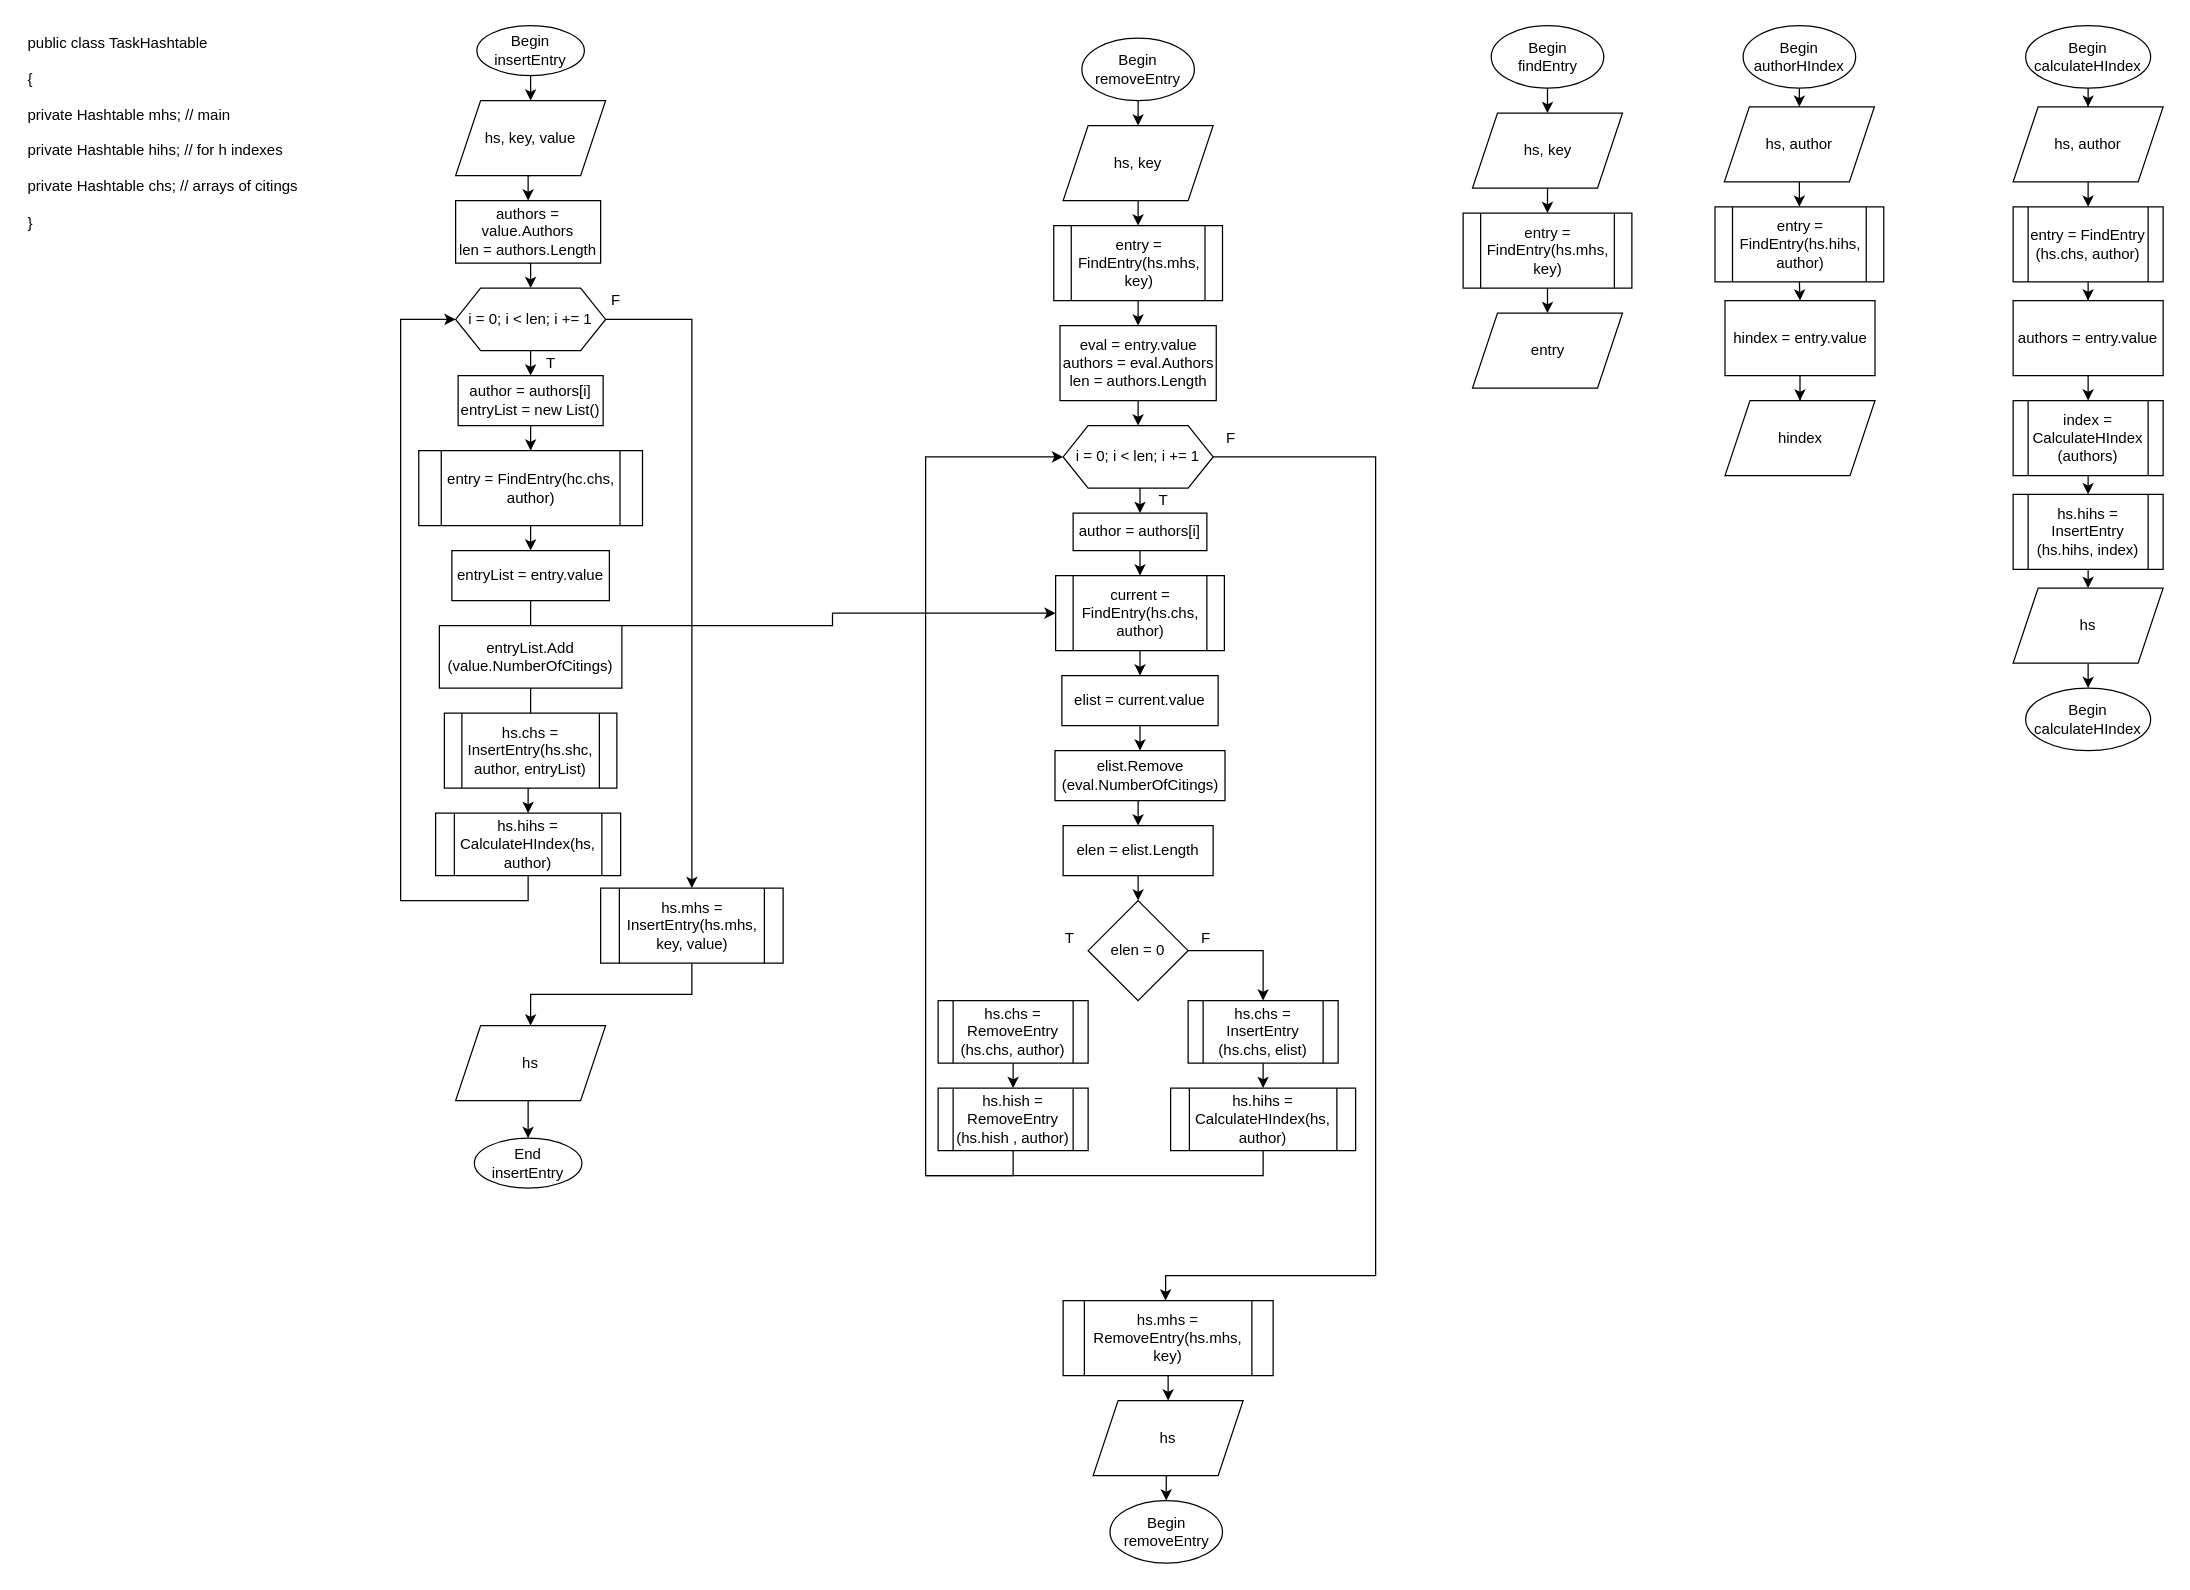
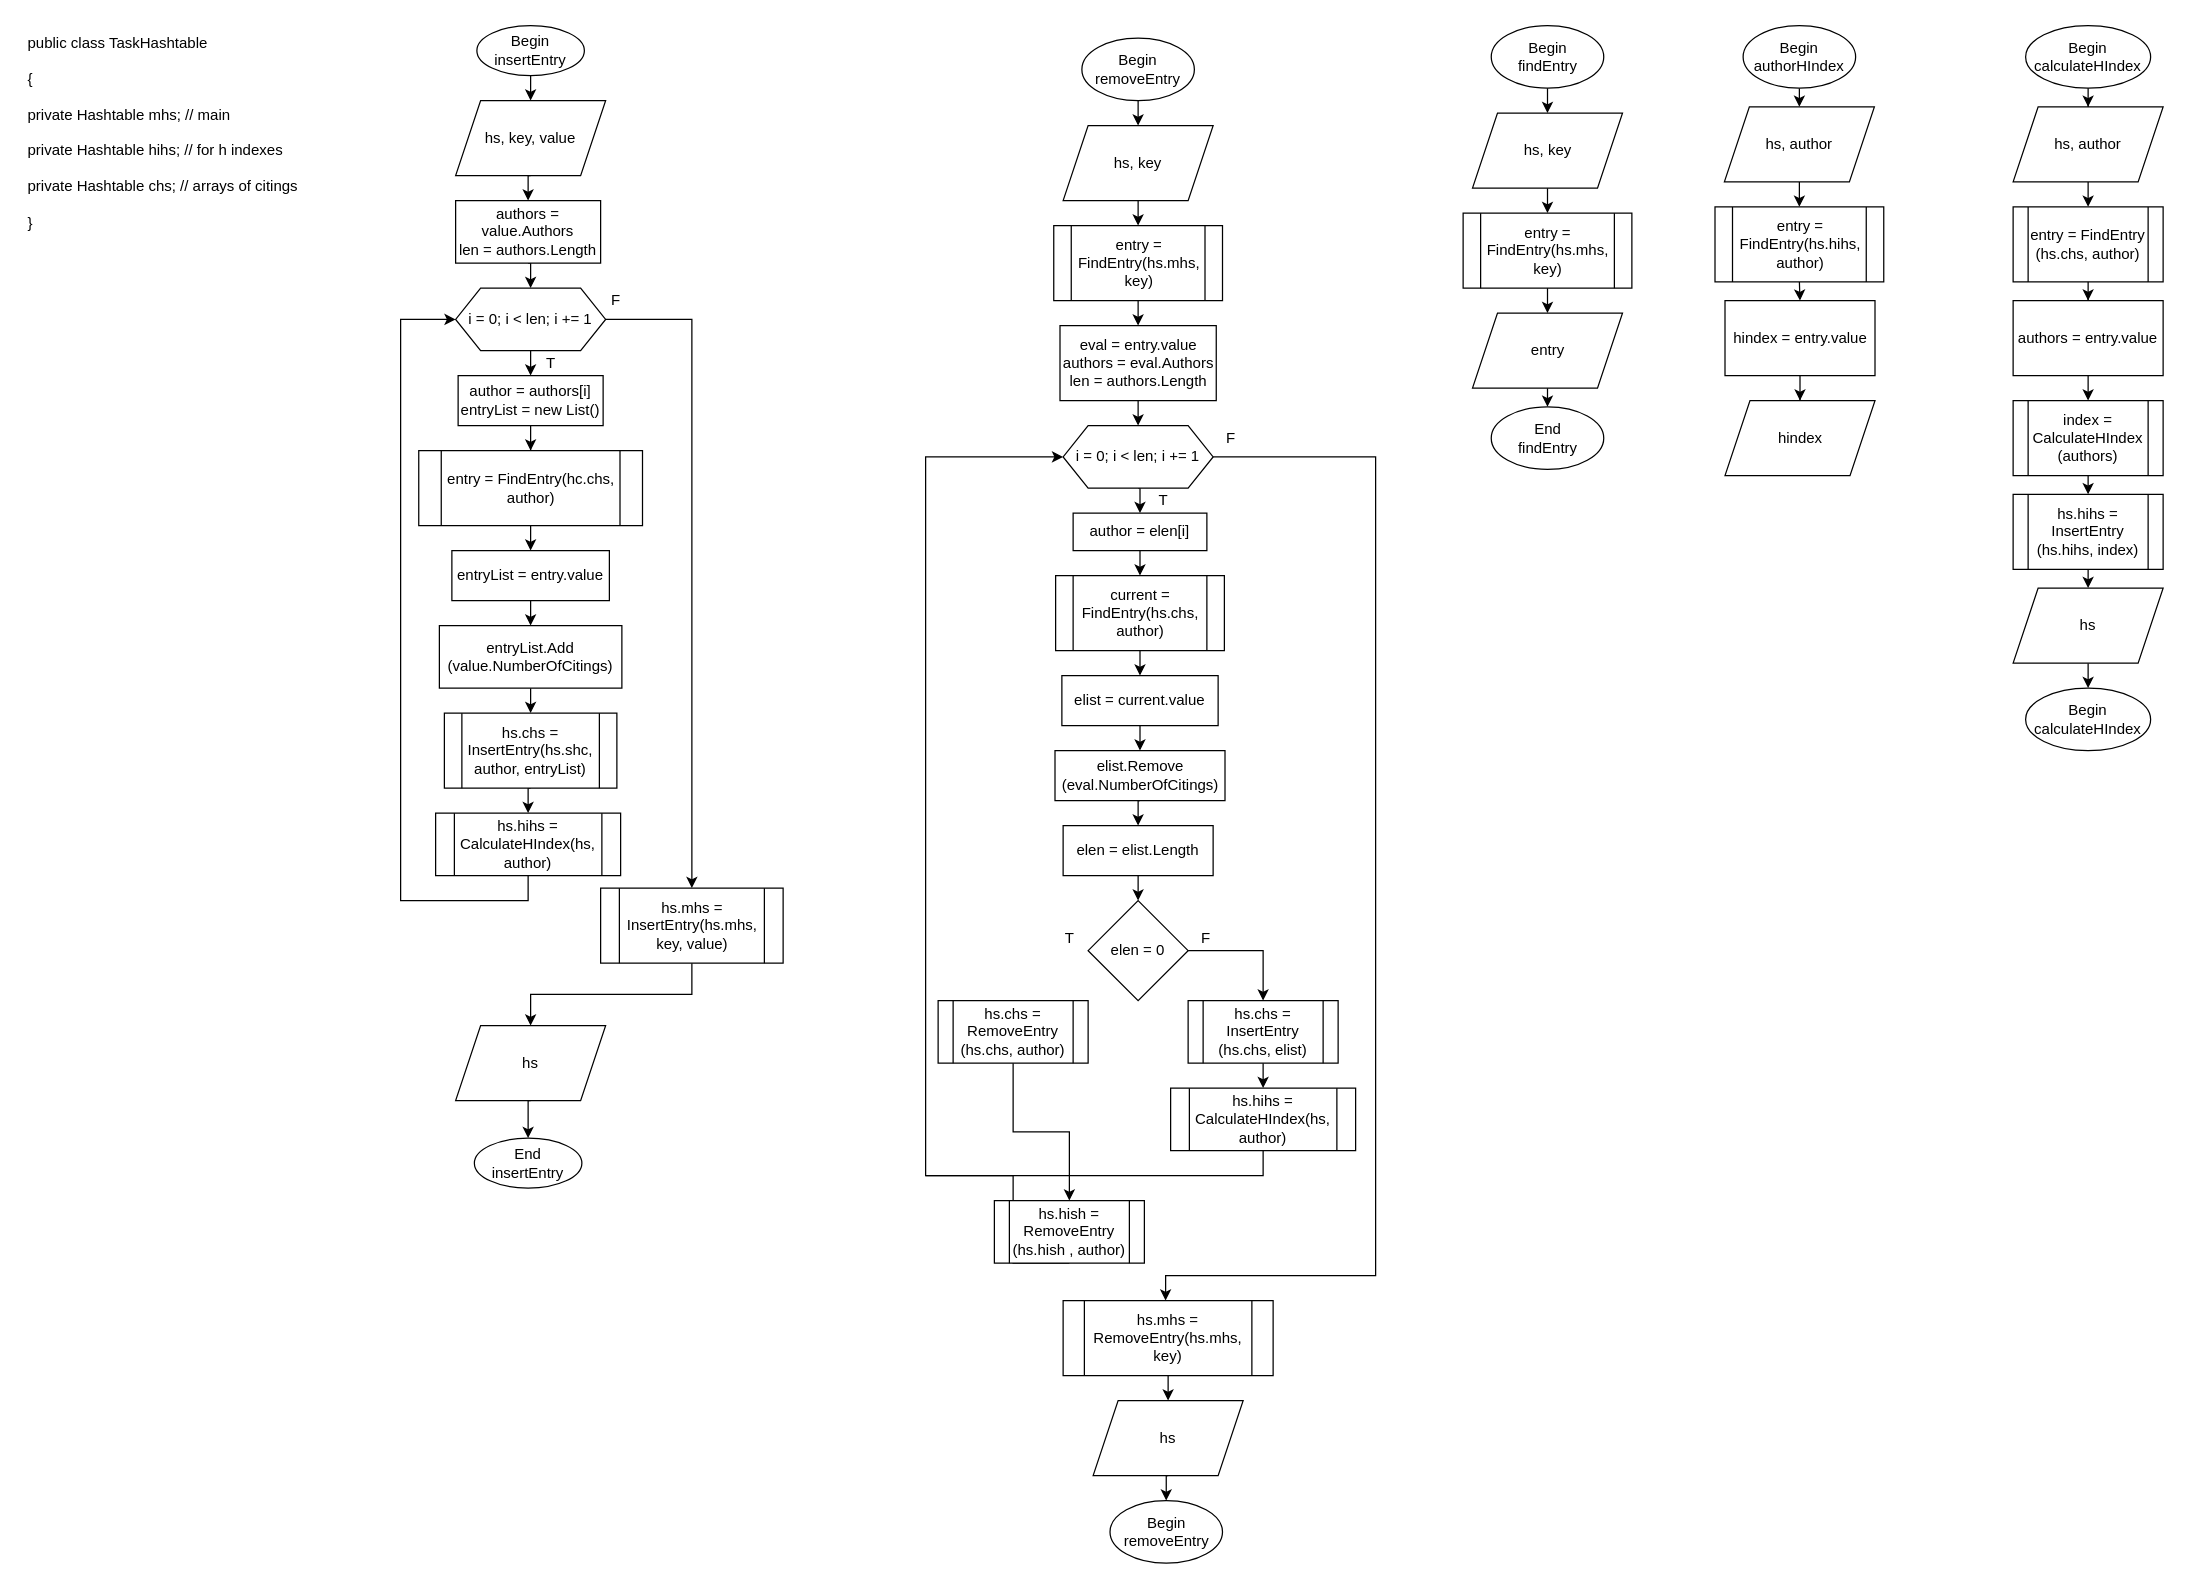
none -> (1548, 394)
none -> (1548, 438)
(1140, 532) -> (1140, 532)
(833, 617) -> (531, 615)
(531, 706) -> (531, 703)
(1013, 1119) -> (1069, 1232)
